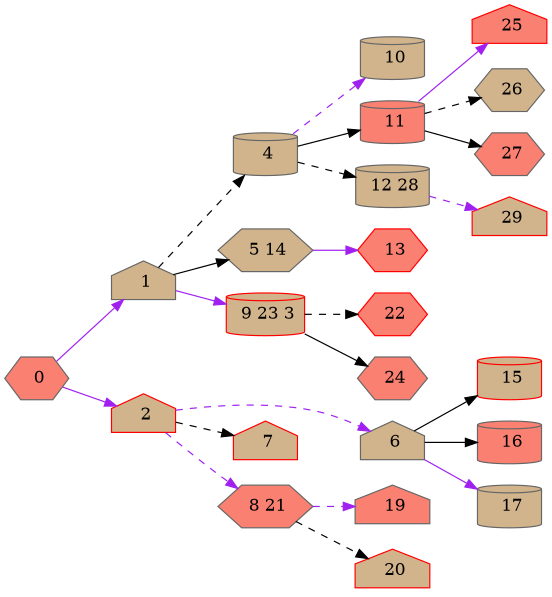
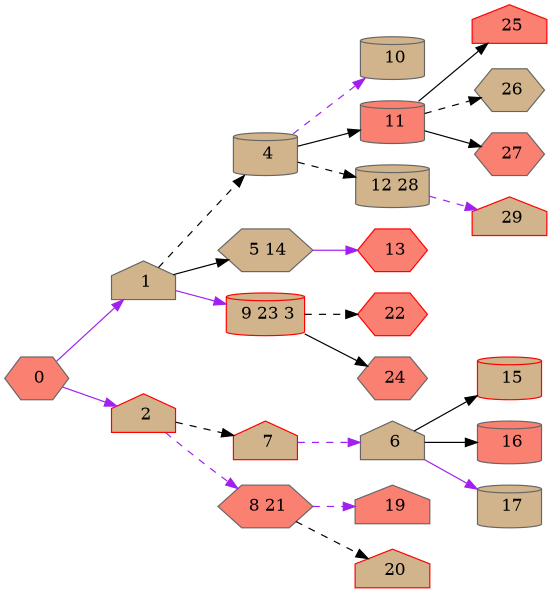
(448, 76) -> (448, 76)
(269, 406) -> (323, 442)
